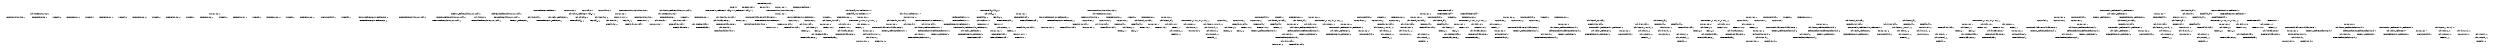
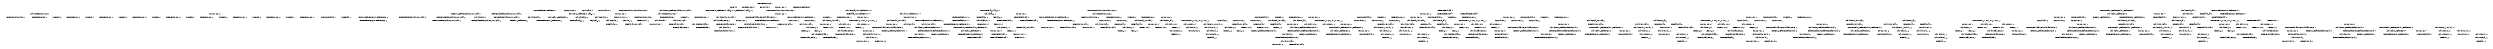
(1088, 21) -> none
none -> (748, 28)
(792, 28) -> none
(1946, 28) -> none
(2019, 38) -> none
